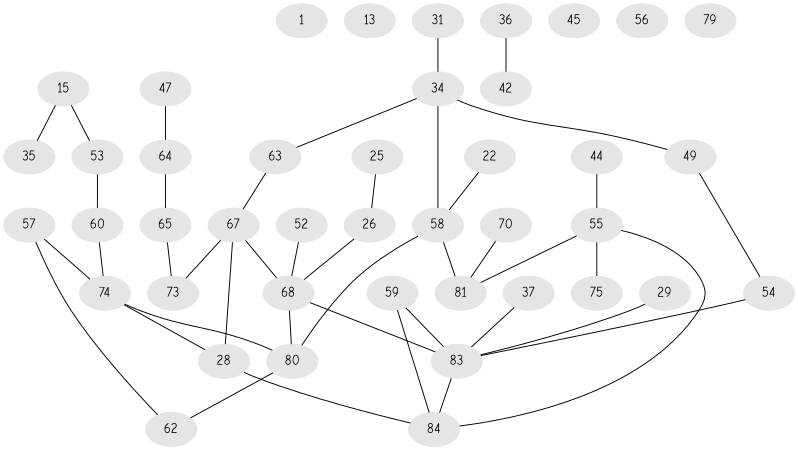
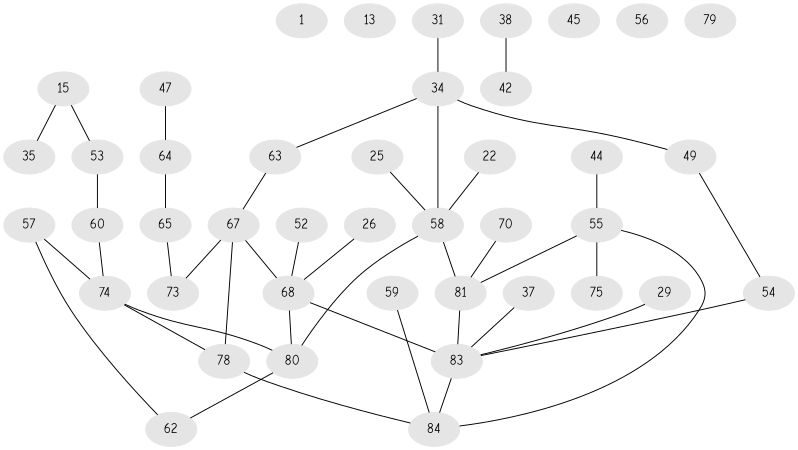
(506, 21) -> (506, 21)
(374, 191) -> (408, 191)
(425, 327) -> (459, 327)
(224, 361) -> (224, 361)
